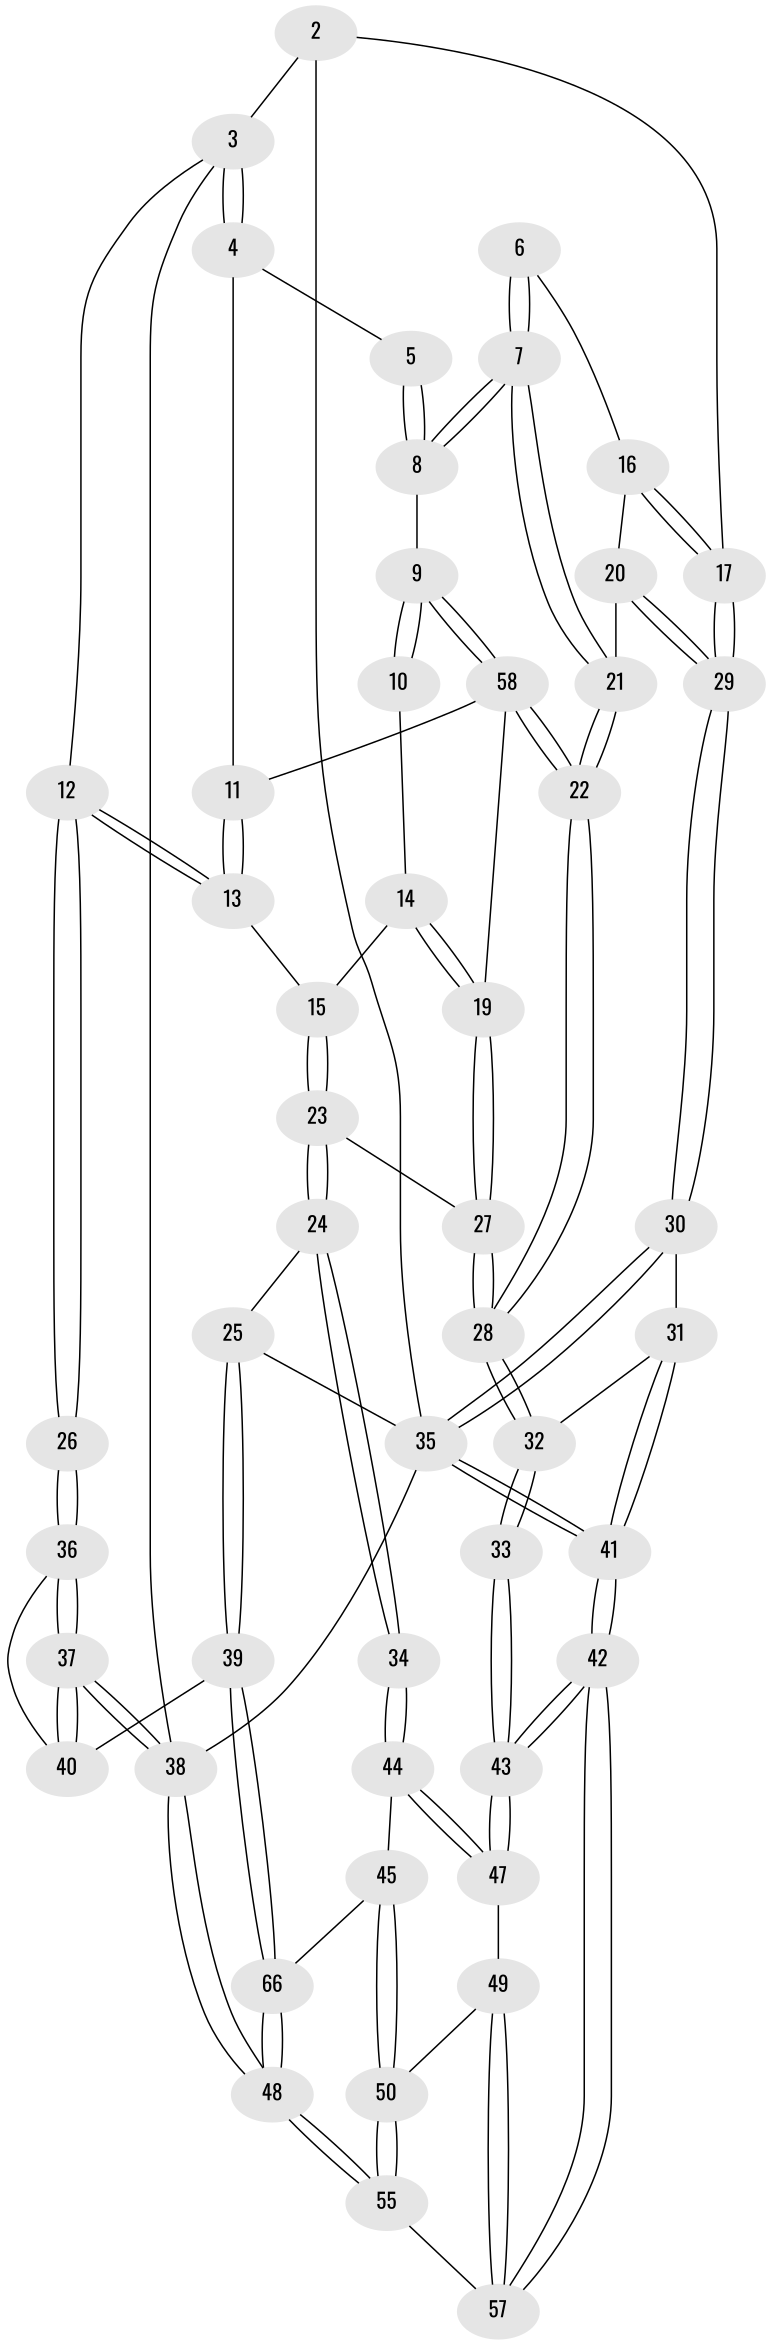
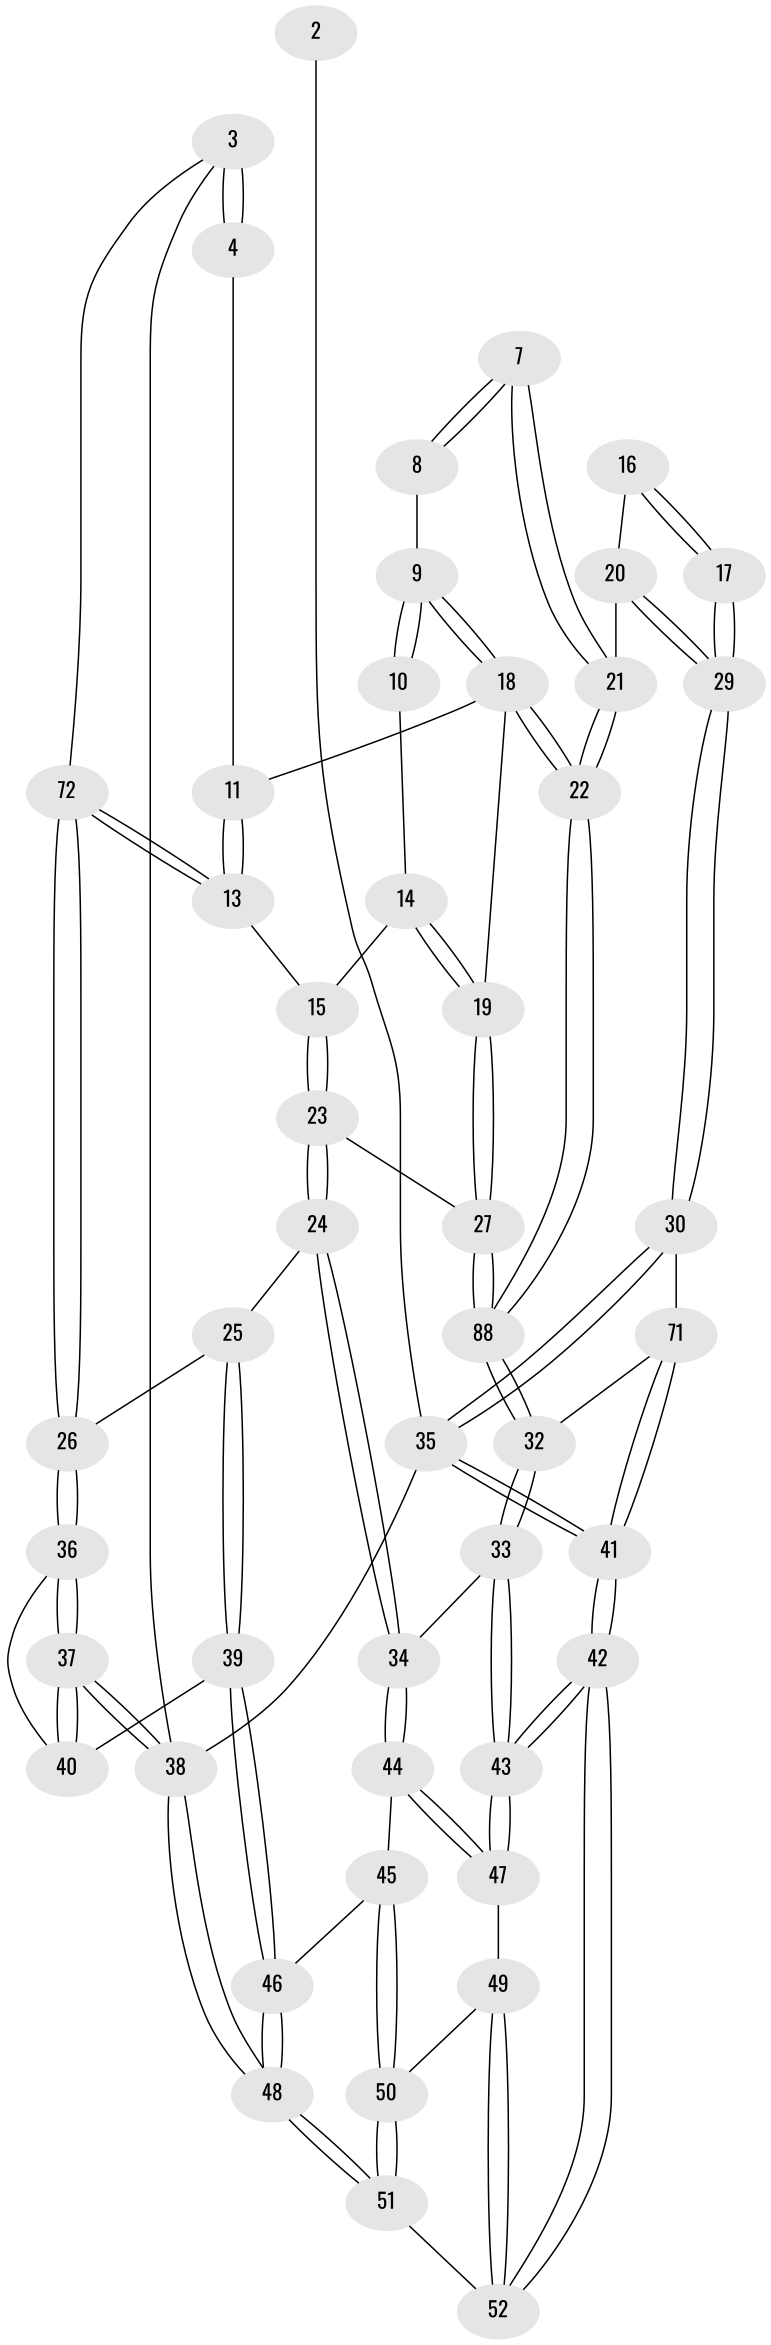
(275, 87) -> none
(694, 177) -> none
(519, 250) -> none
(411, 359) -> none
(507, 684) -> (507, 684)
(67, 793) -> (67, 793)
(483, 1335) -> (483, 1335)
(676, 1335) -> (676, 1335)
(326, 1388) -> (161, 1383)
none -> (450, 1606)
(272, 1986) -> (272, 1986)
(387, 2203) -> (387, 2203)
(498, 2312) -> (498, 2312)
